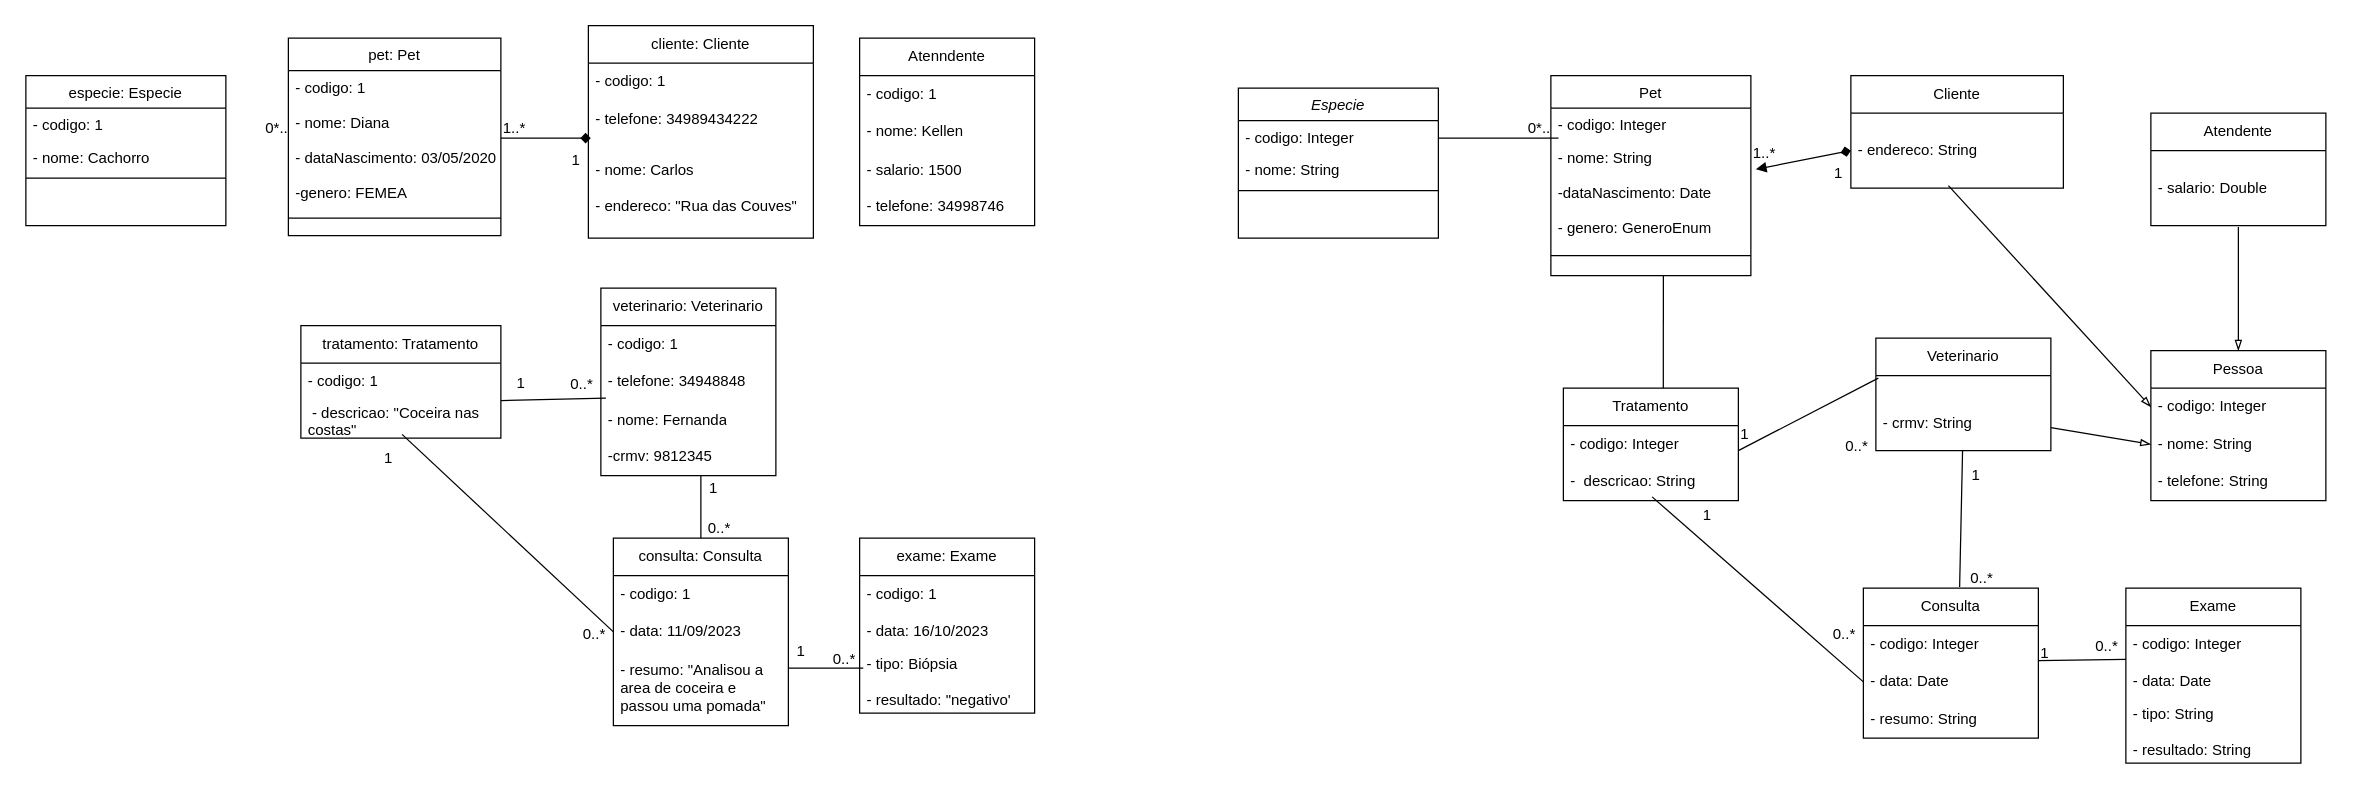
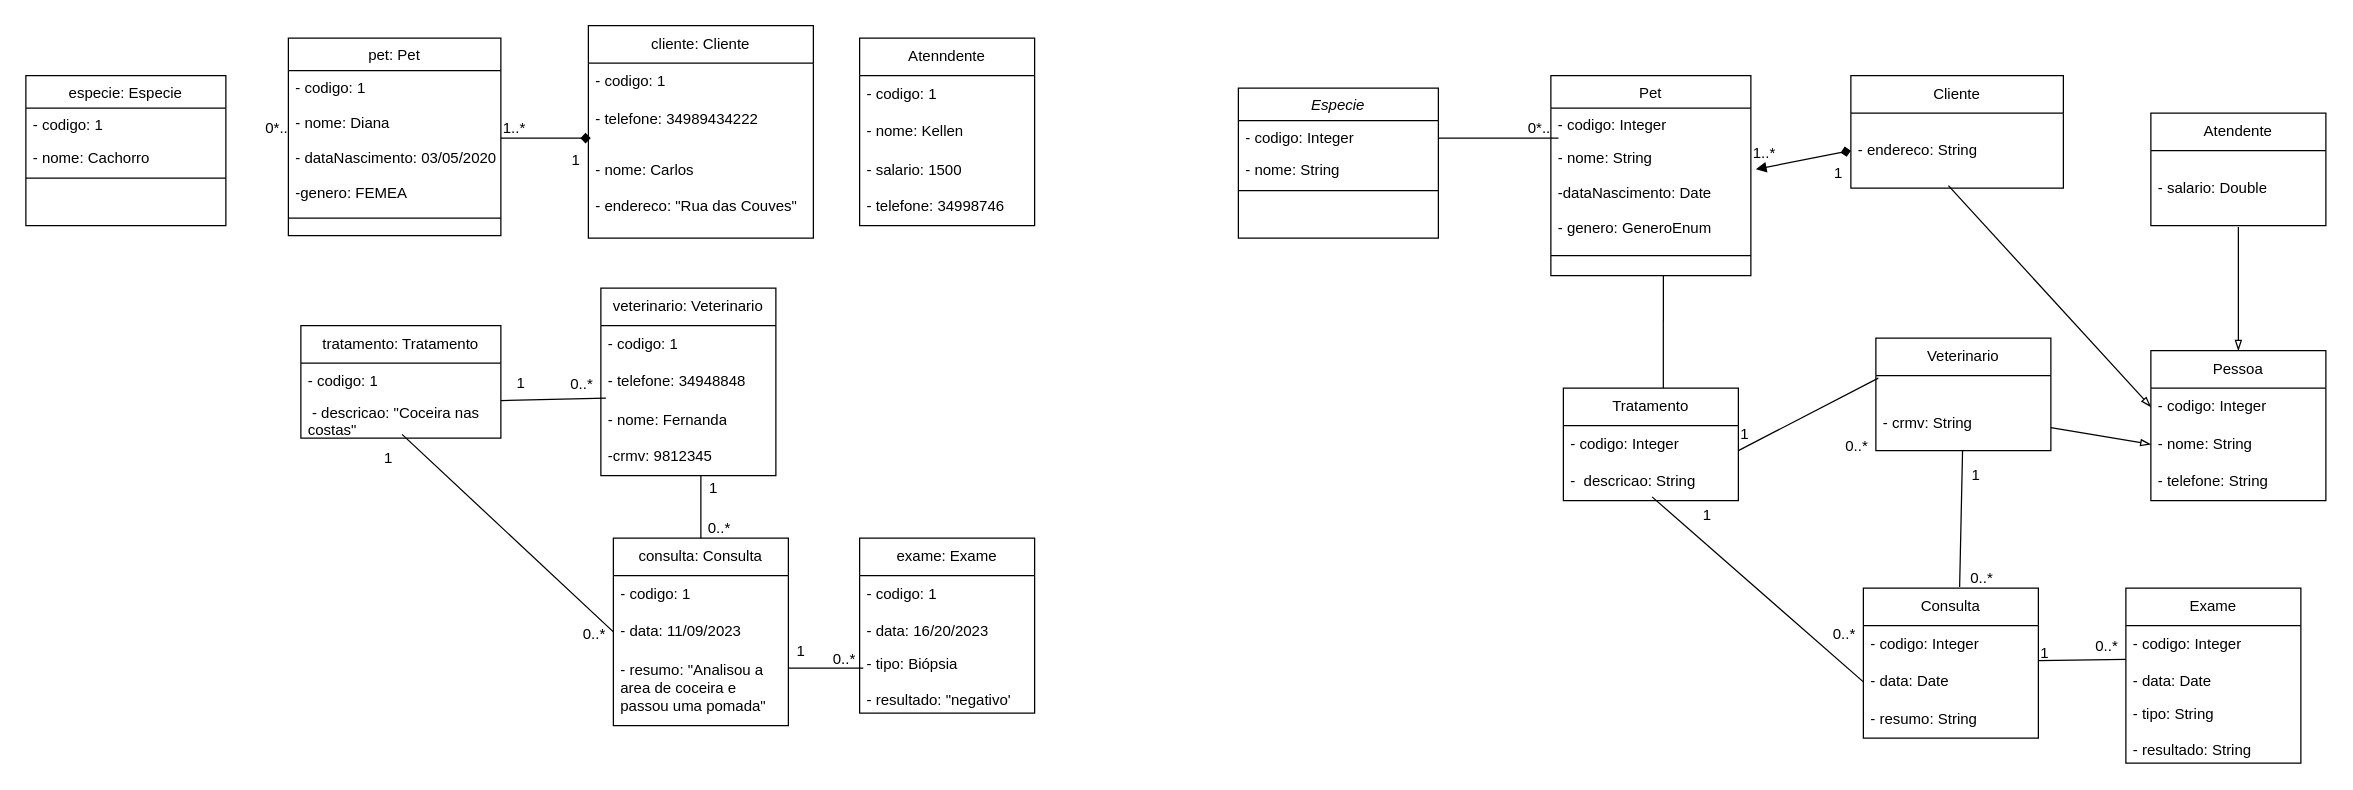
(937, 632) -> (937, 632)
